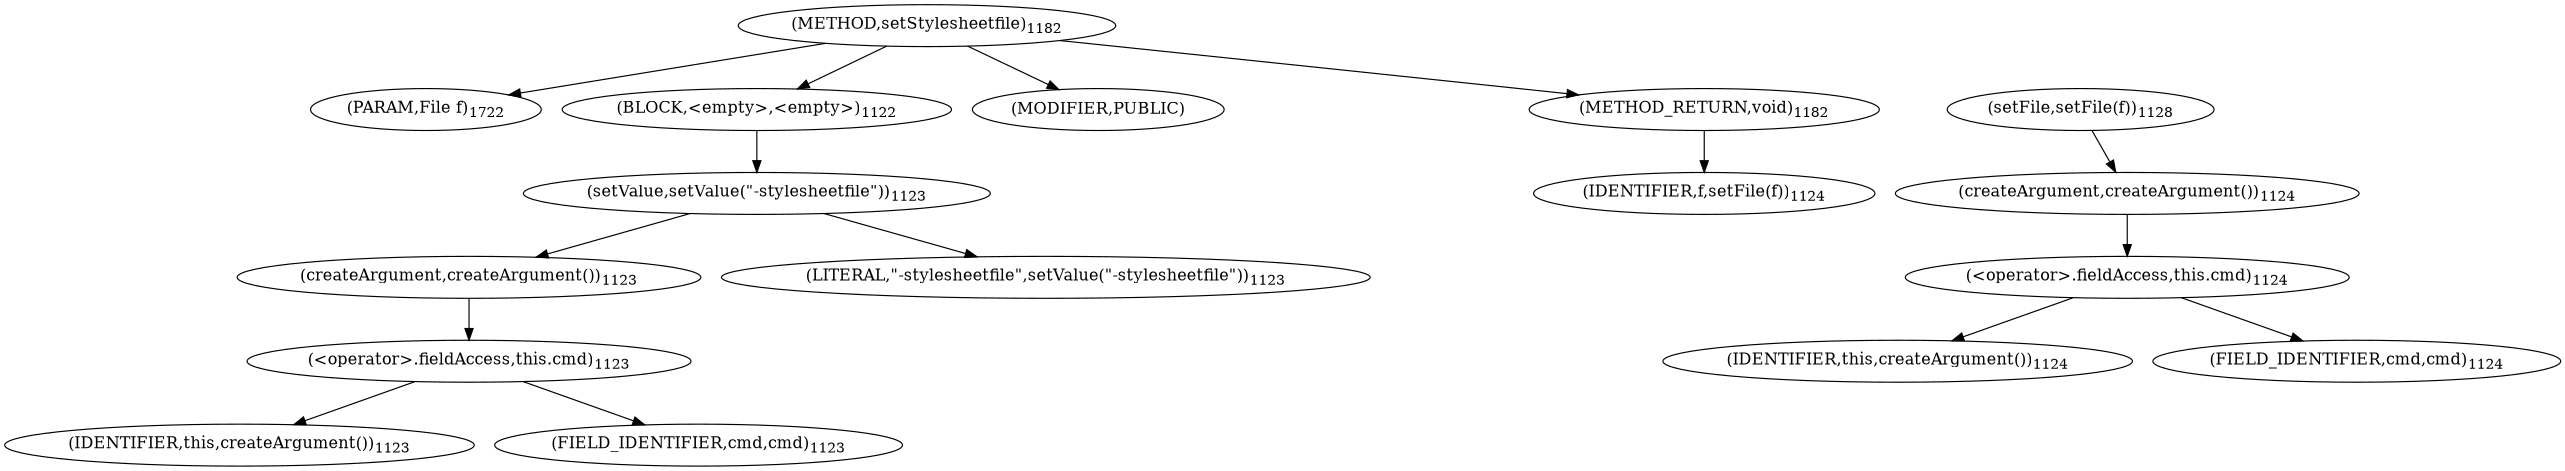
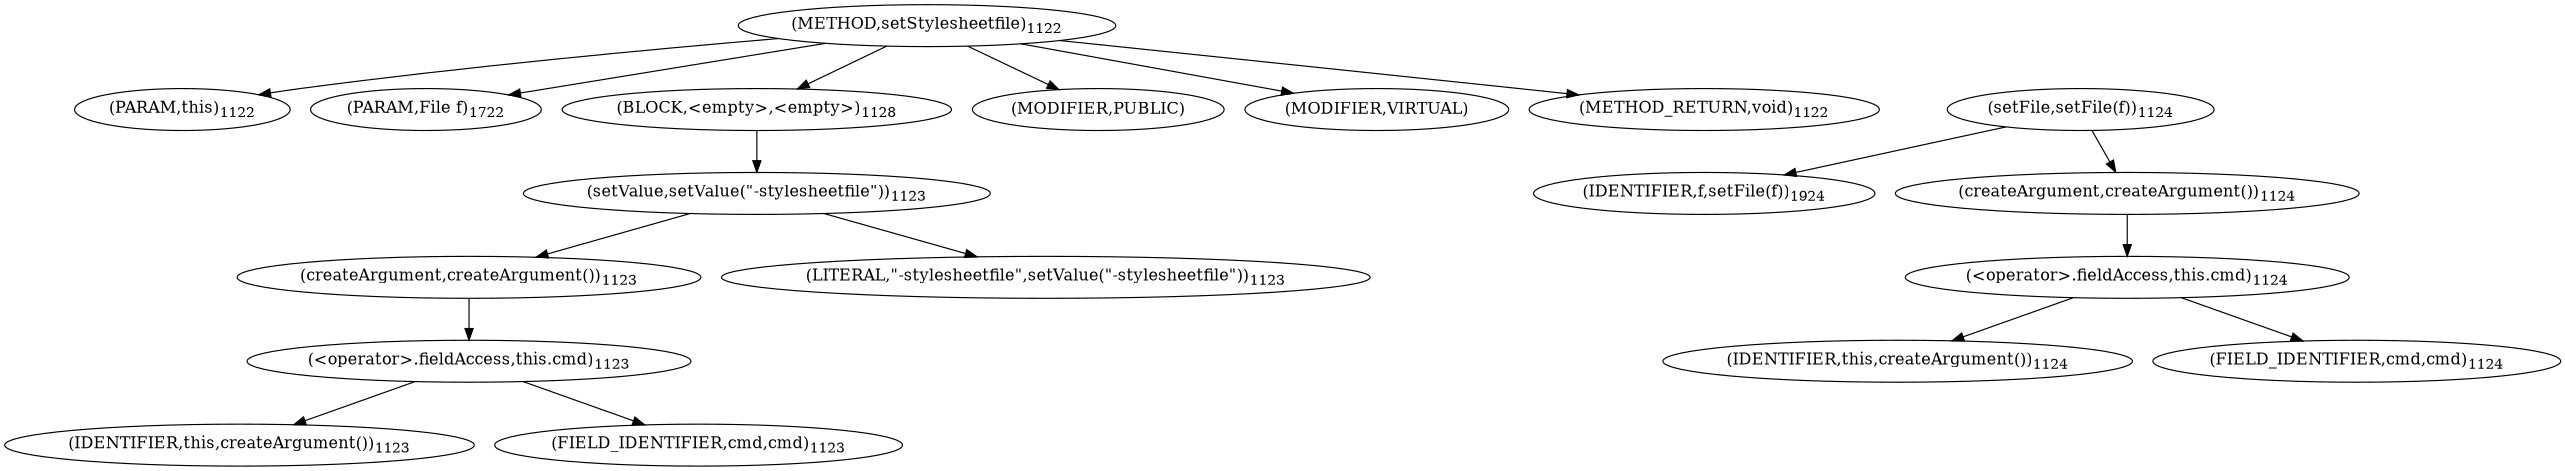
(1045, 24) -> (1045, 24)
(879, 108) -> (879, 108)
(1811, 108) -> (1811, 108)
(2156, 108) -> (2156, 108)
none -> (182, 110)
none -> (1377, 110)
(1704, 146) -> (1901, 150)
(1808, 192) -> (1808, 192)
